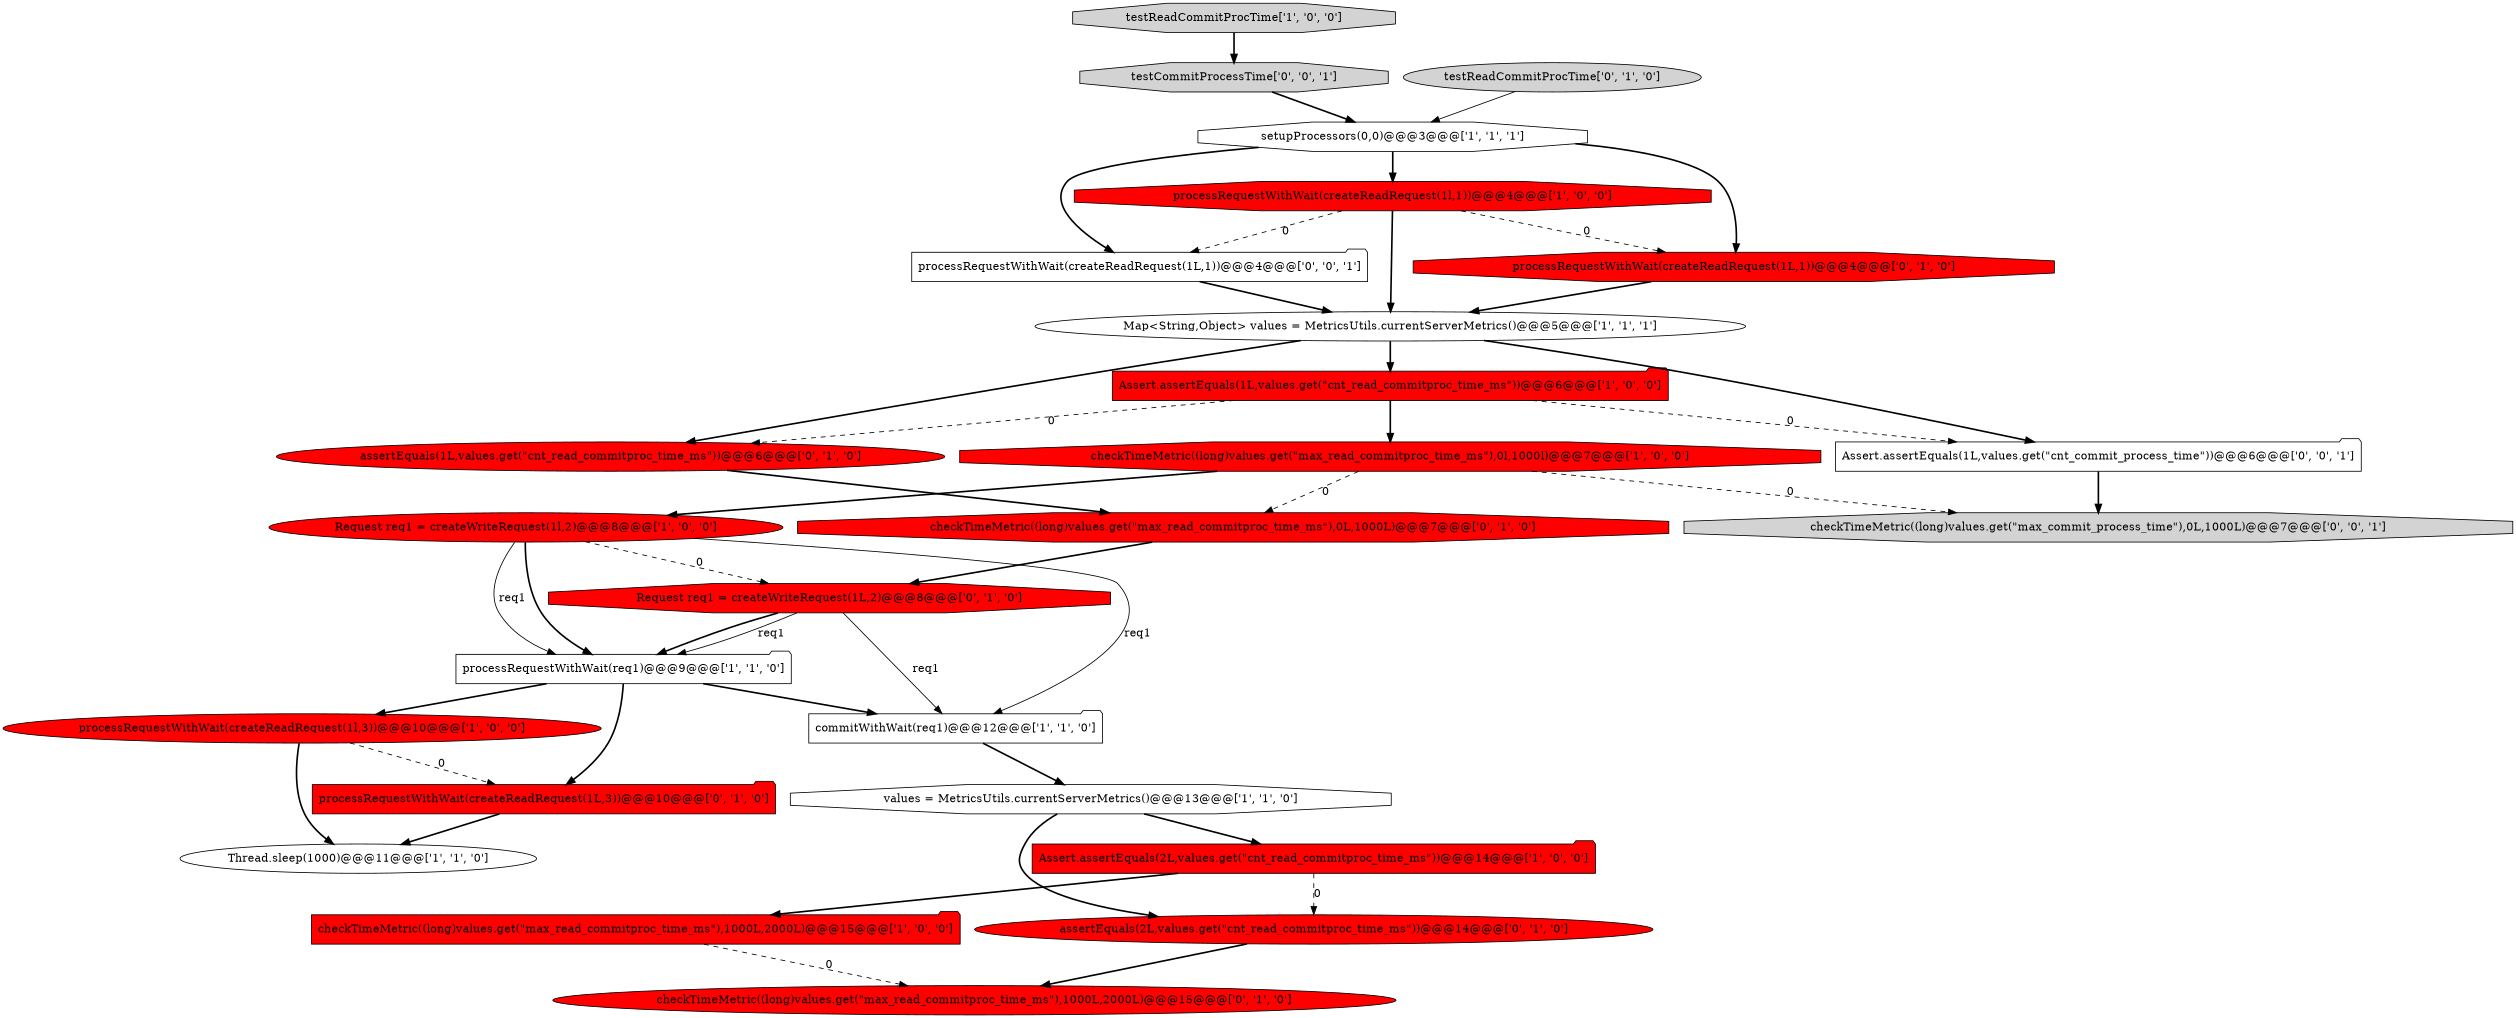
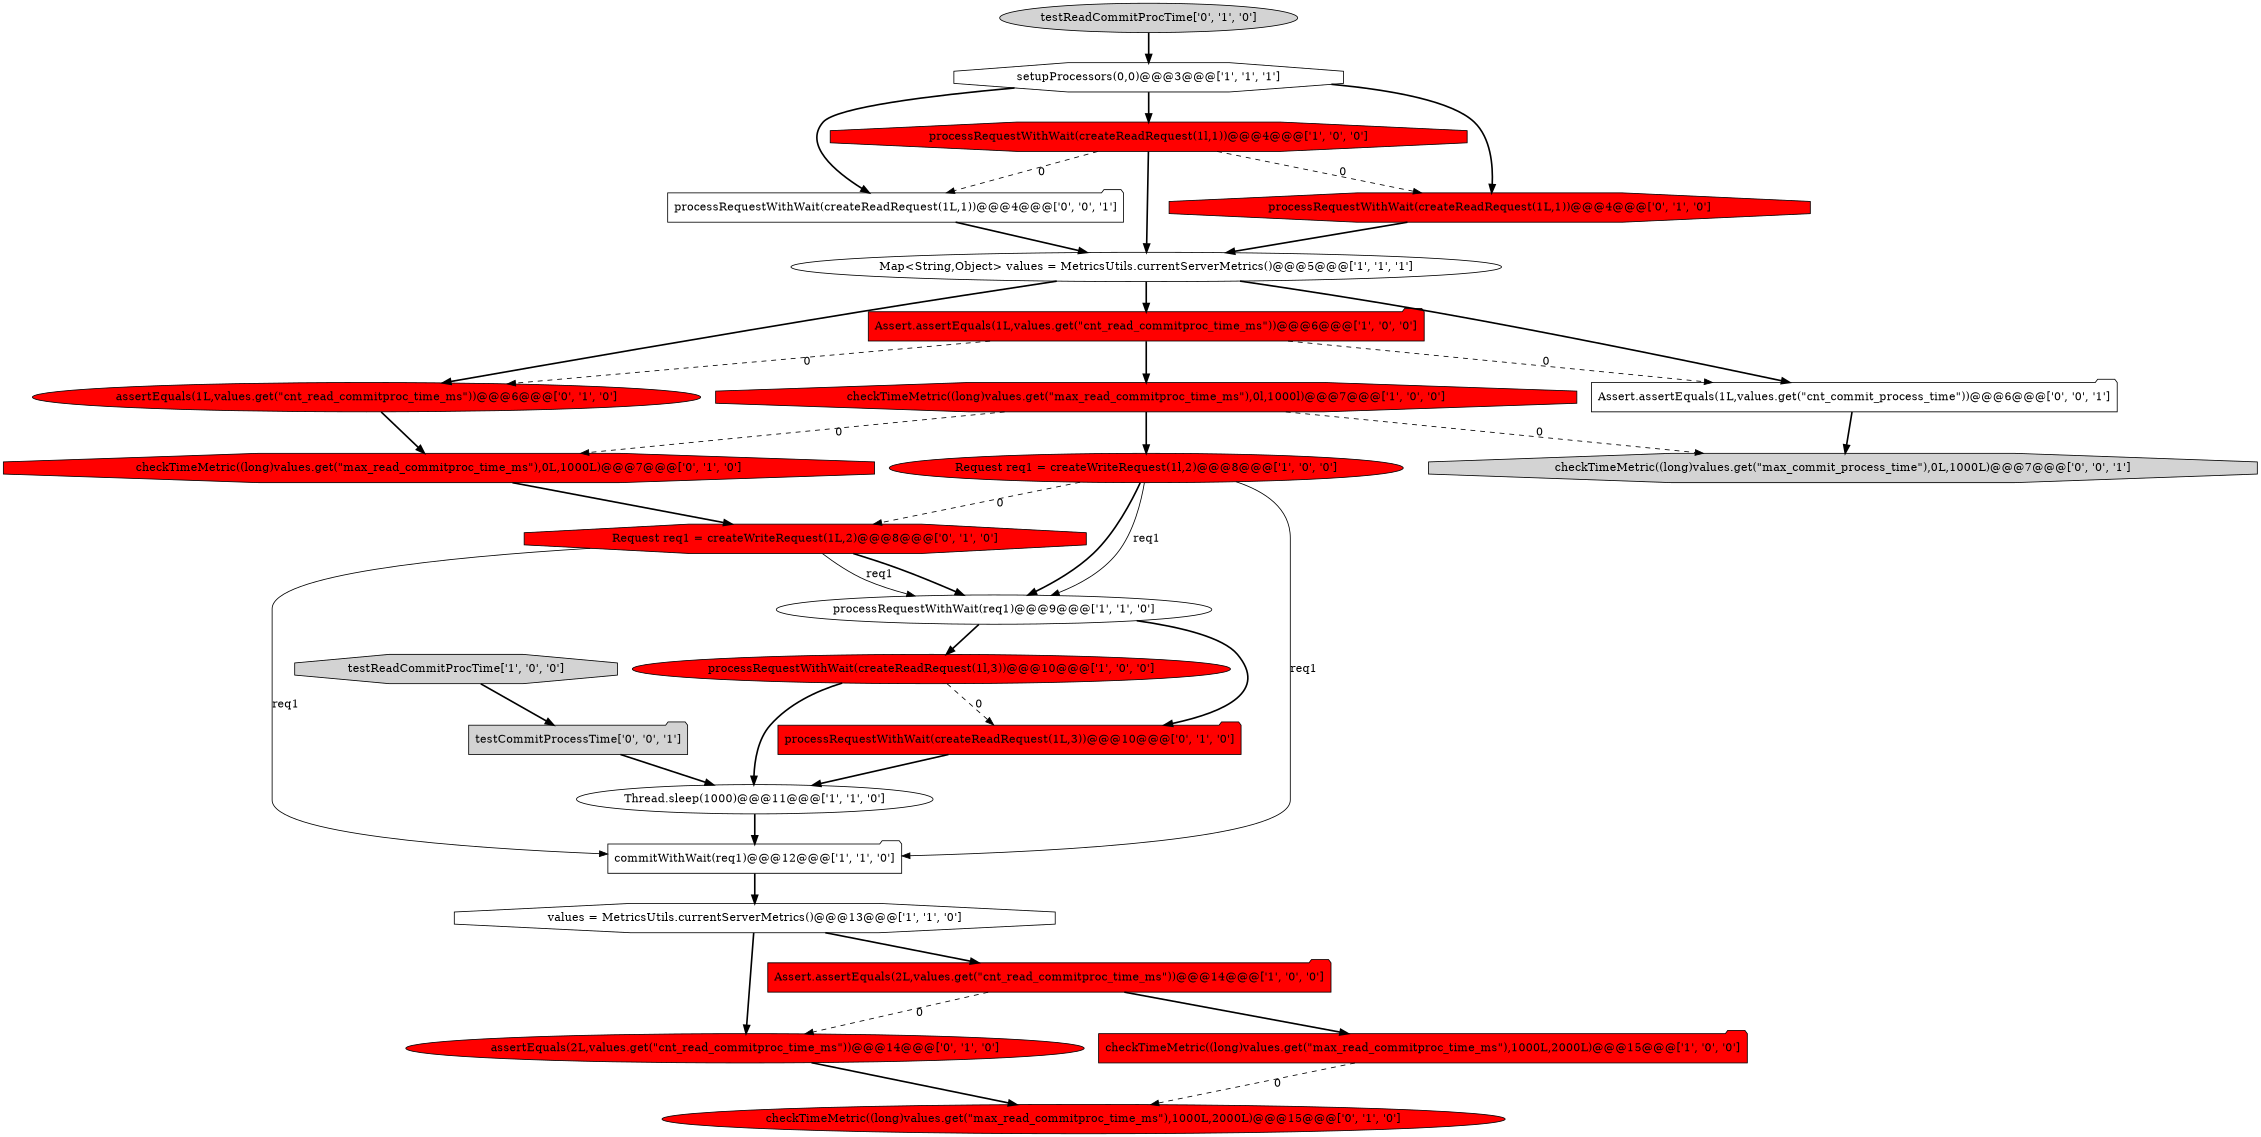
(1234, 77) -> (578, 740)
(1477, 105) -> (1149, 44)
(1309, 106) -> (663, 768)
(624, 669) -> (994, 610)
(786, 698) -> (755, 825)
